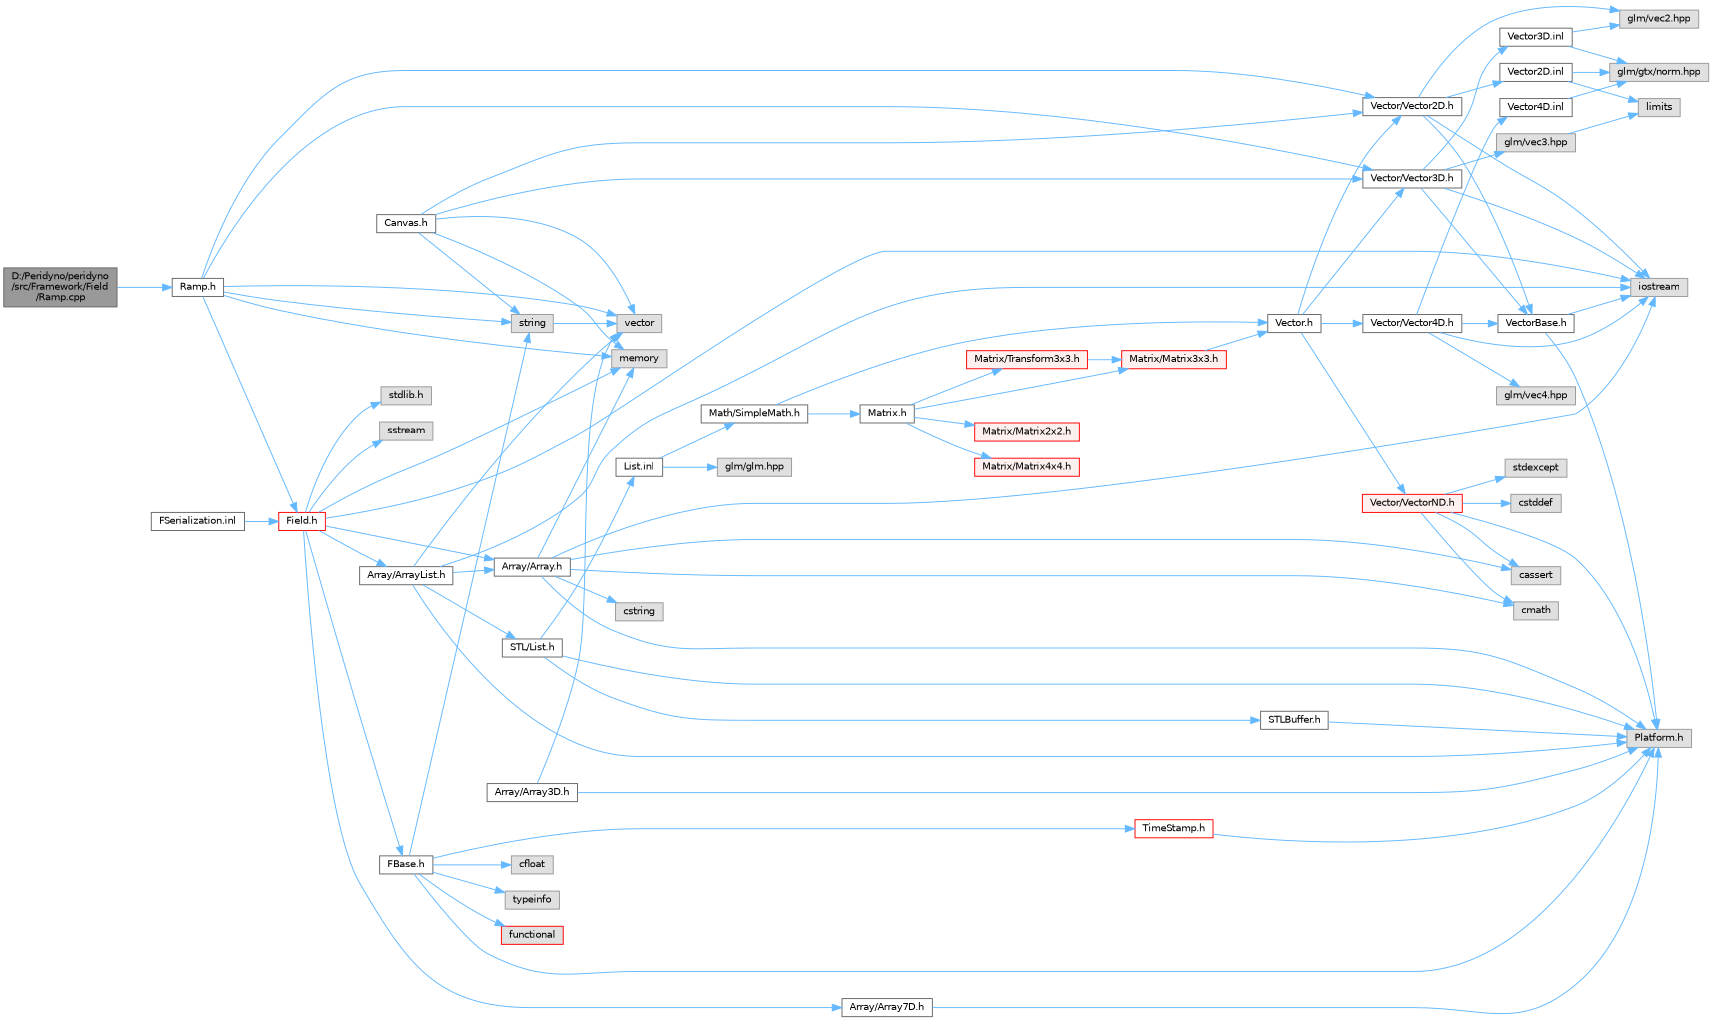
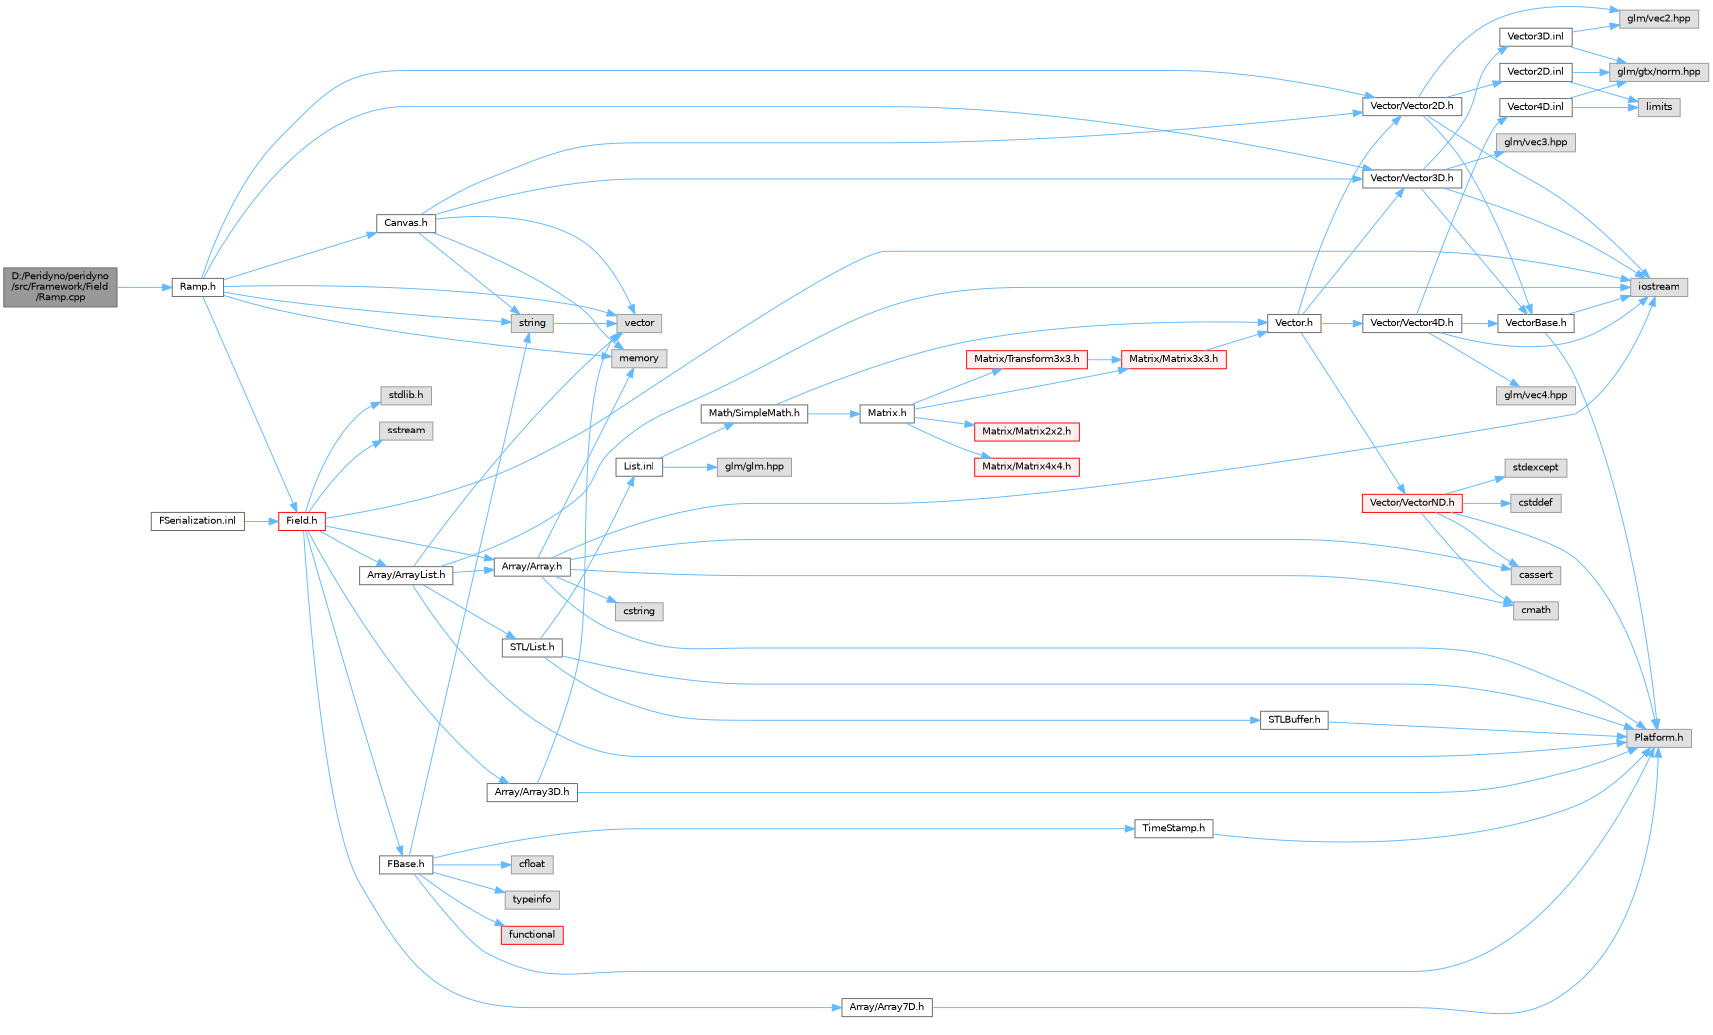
(1599, 125) -> (1600, 108)
none -> (296, 258)
(465, 443) -> (392, 664)
(1174, 829) -> (1174, 829)
